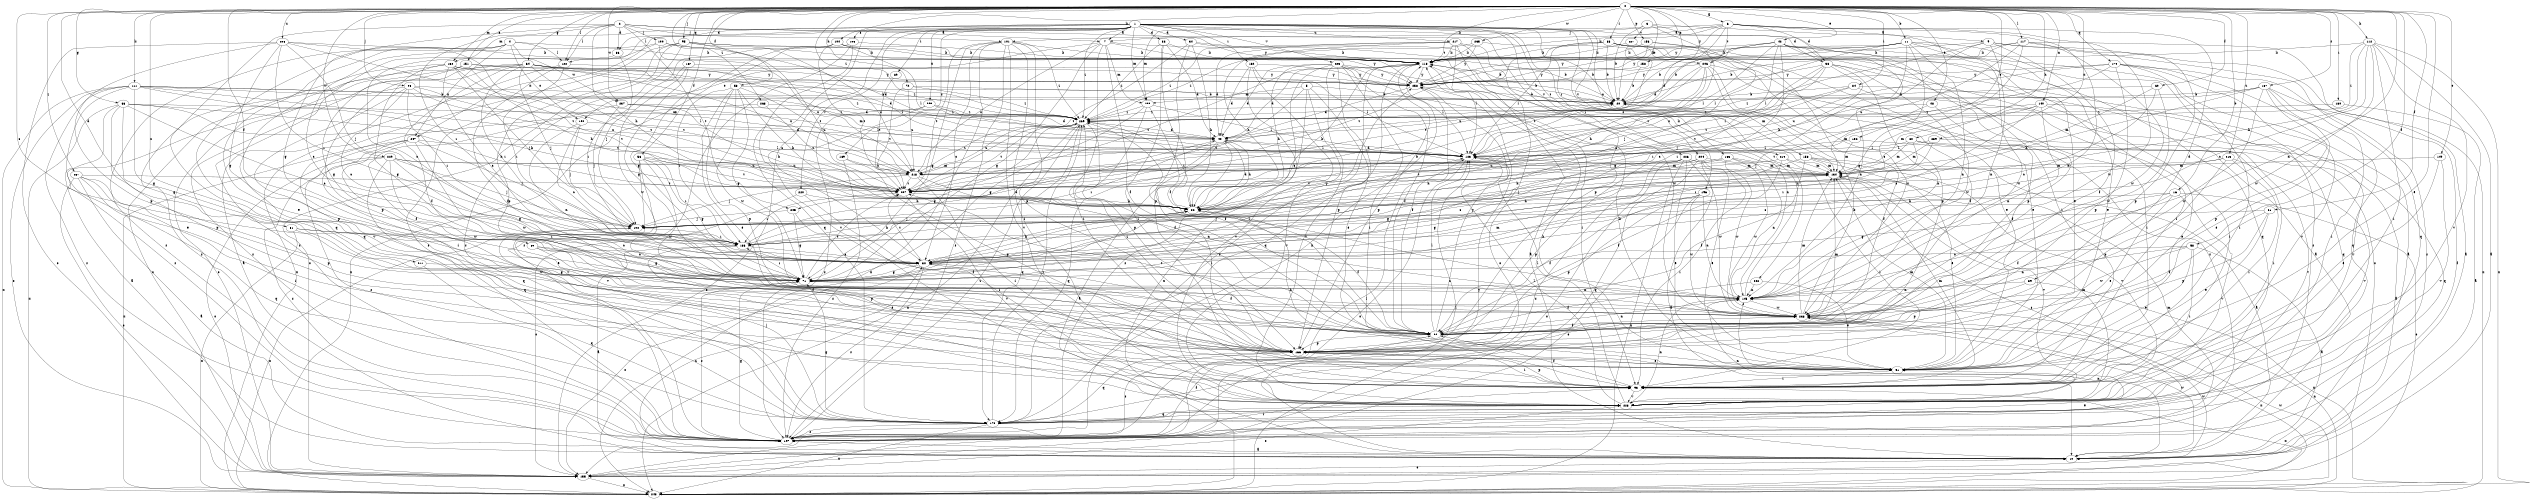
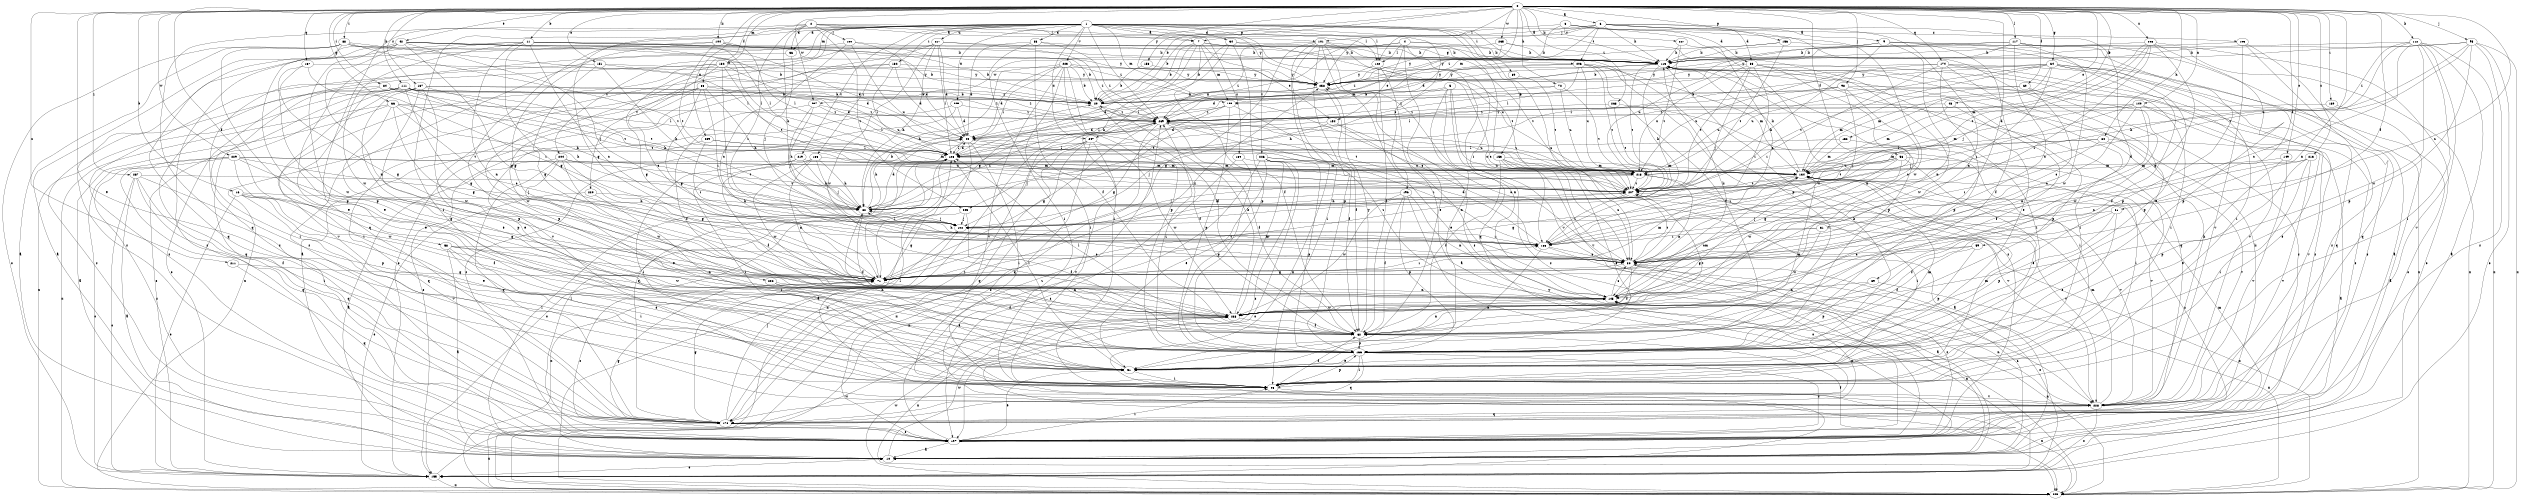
(1444, 53) -> (1448, 53)
(556, 160) -> none
